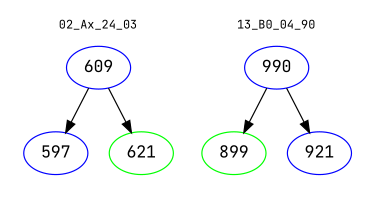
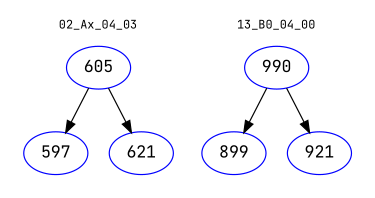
(99, 26) -> (99, 26)
(277, 26) -> (277, 26)
(99, 68) -> (99, 68)
(141, 153) -> (141, 153)
(234, 153) -> (234, 153)
